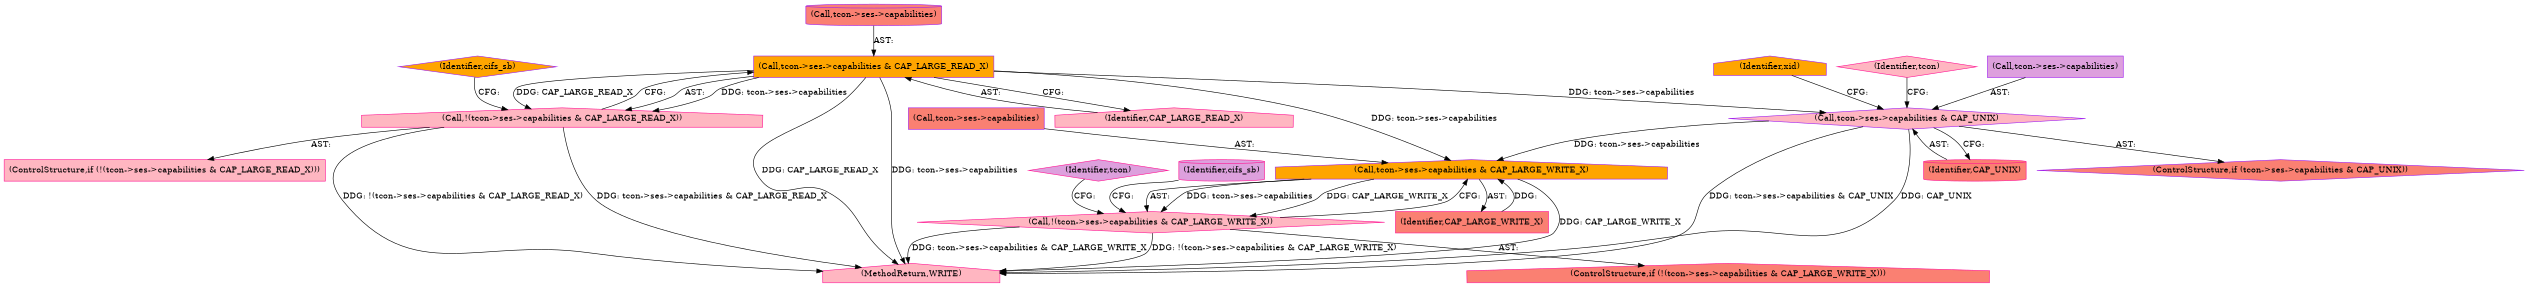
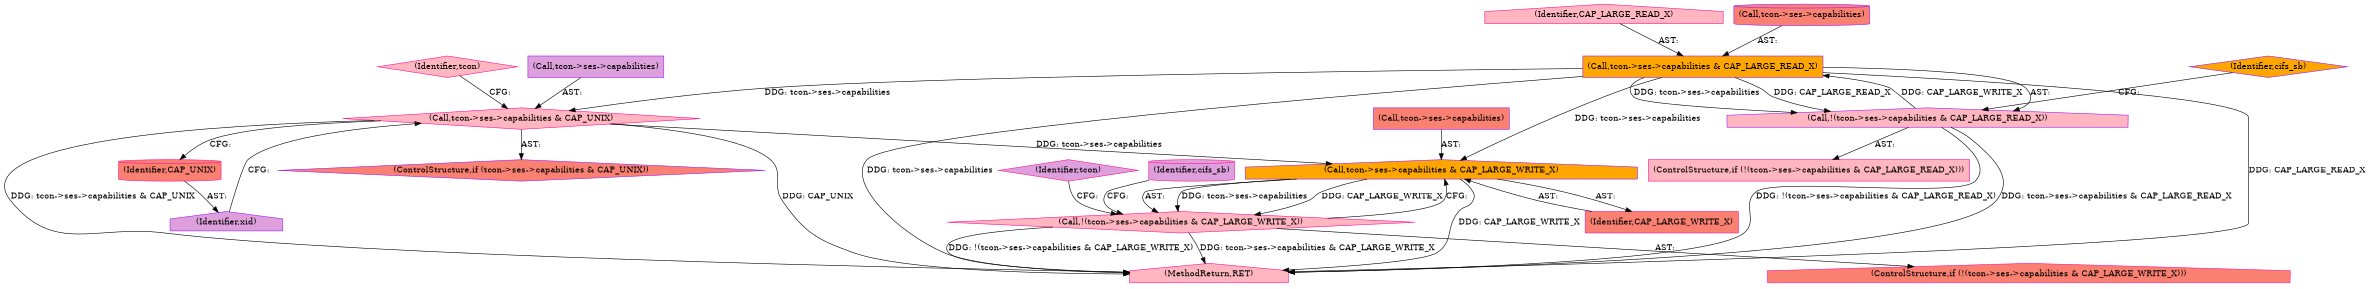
(1770, 67) -> (226, 222)
(657, 93) -> (1962, 93)
(1029, 94) -> none
(562, 119) -> (1928, 119)
(1907, 119) -> (521, 119)
(1930, 149) -> (200, 194)
(1527, 196) -> (1550, 196)
(911, 274) -> (1209, 274)
